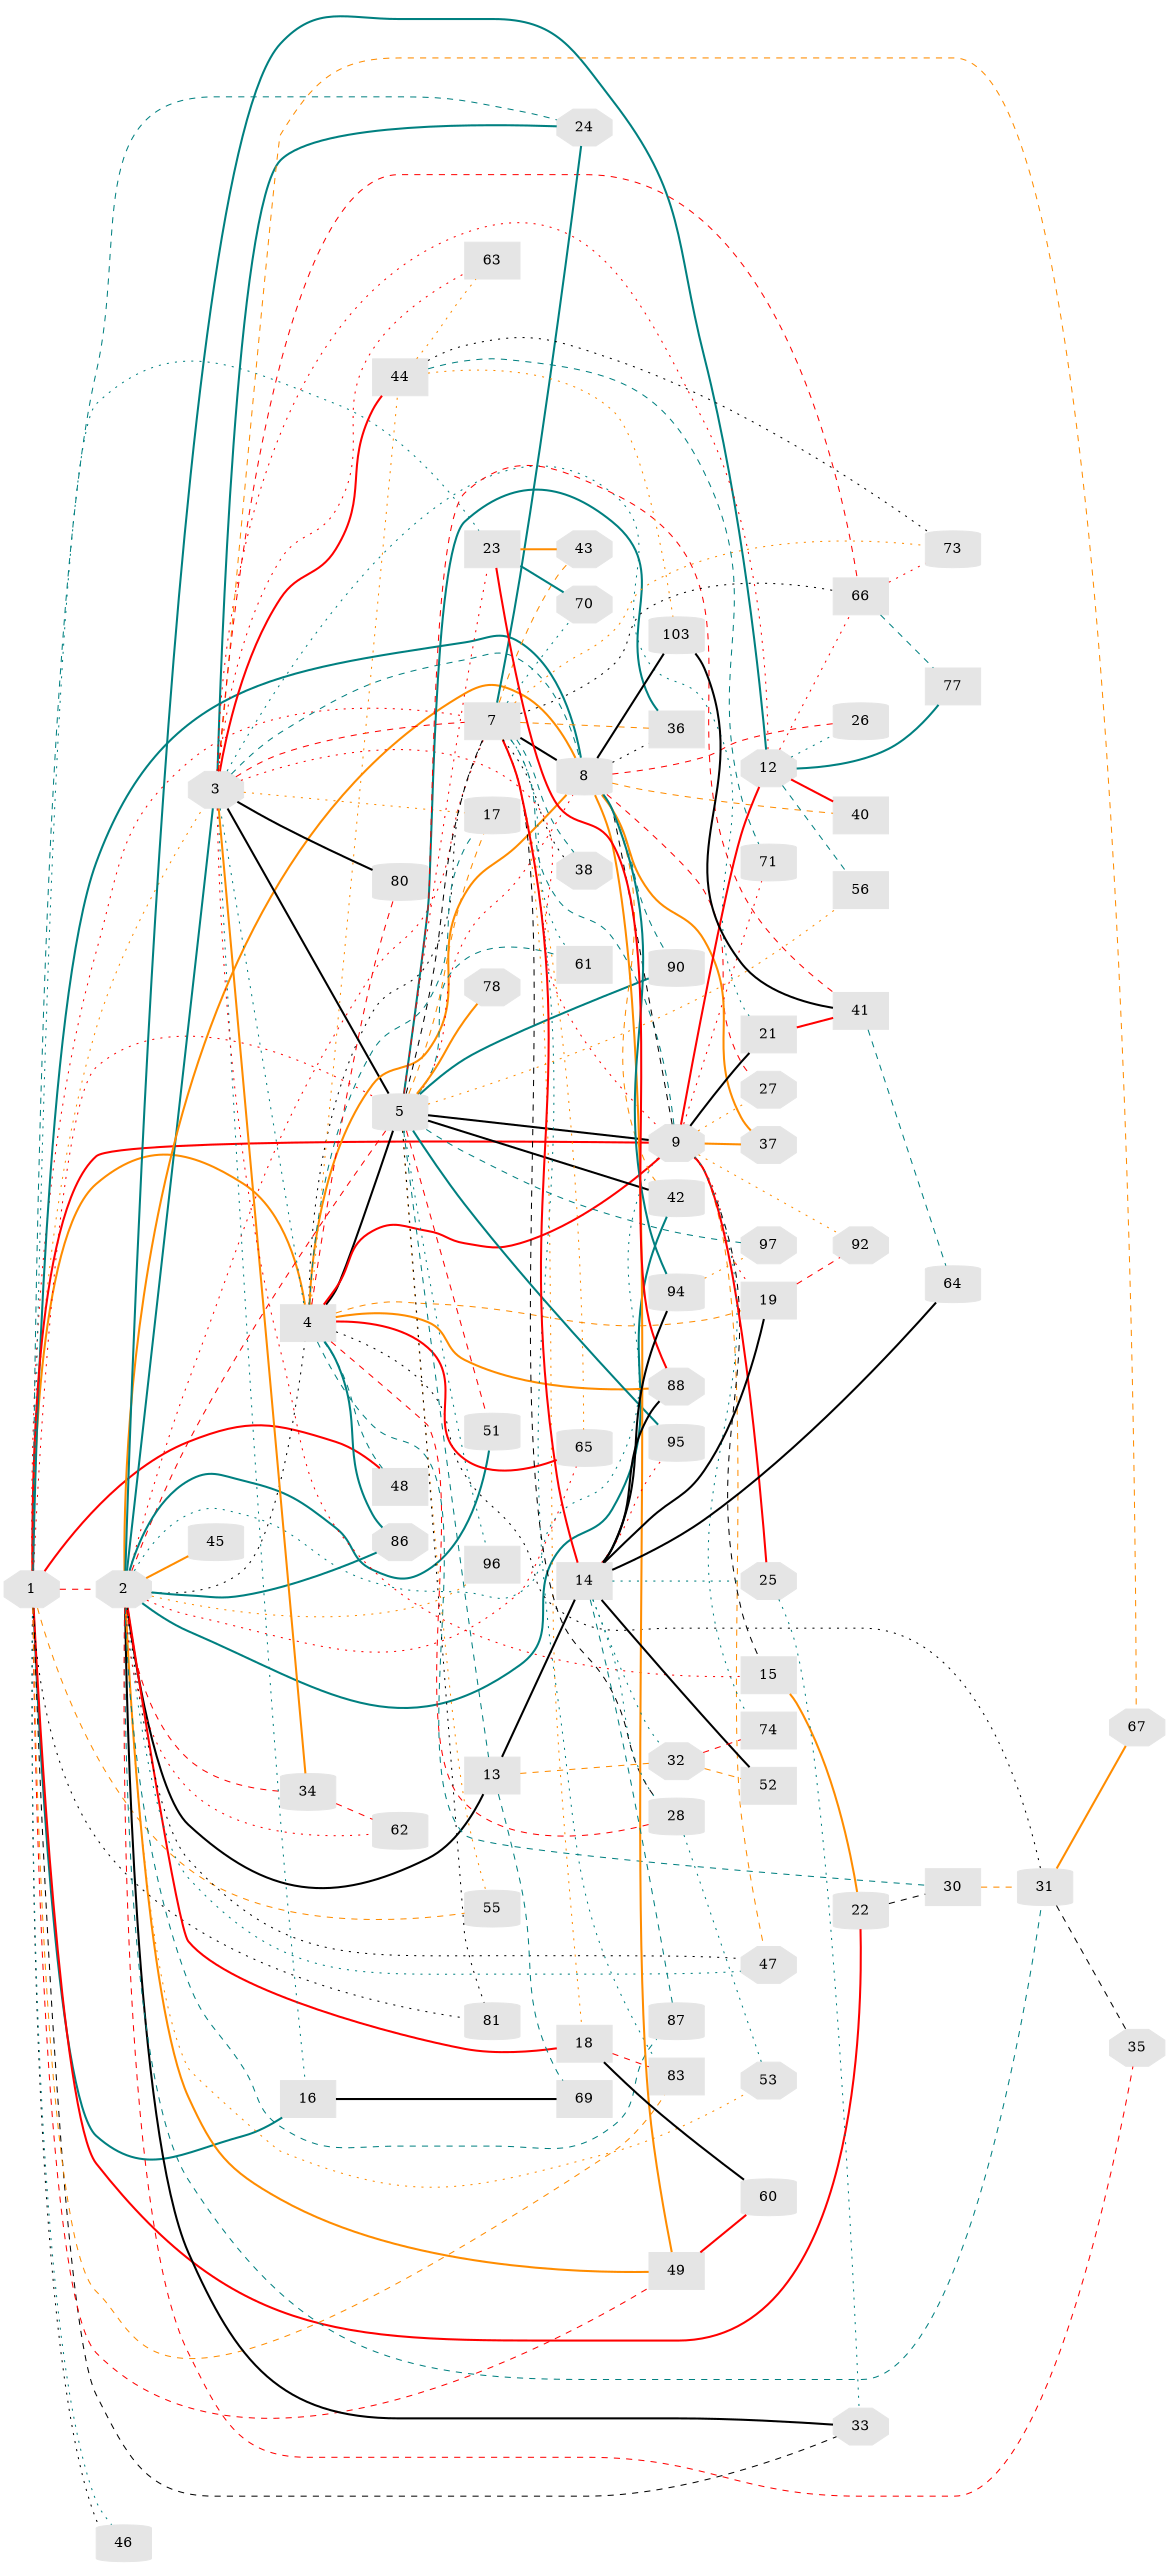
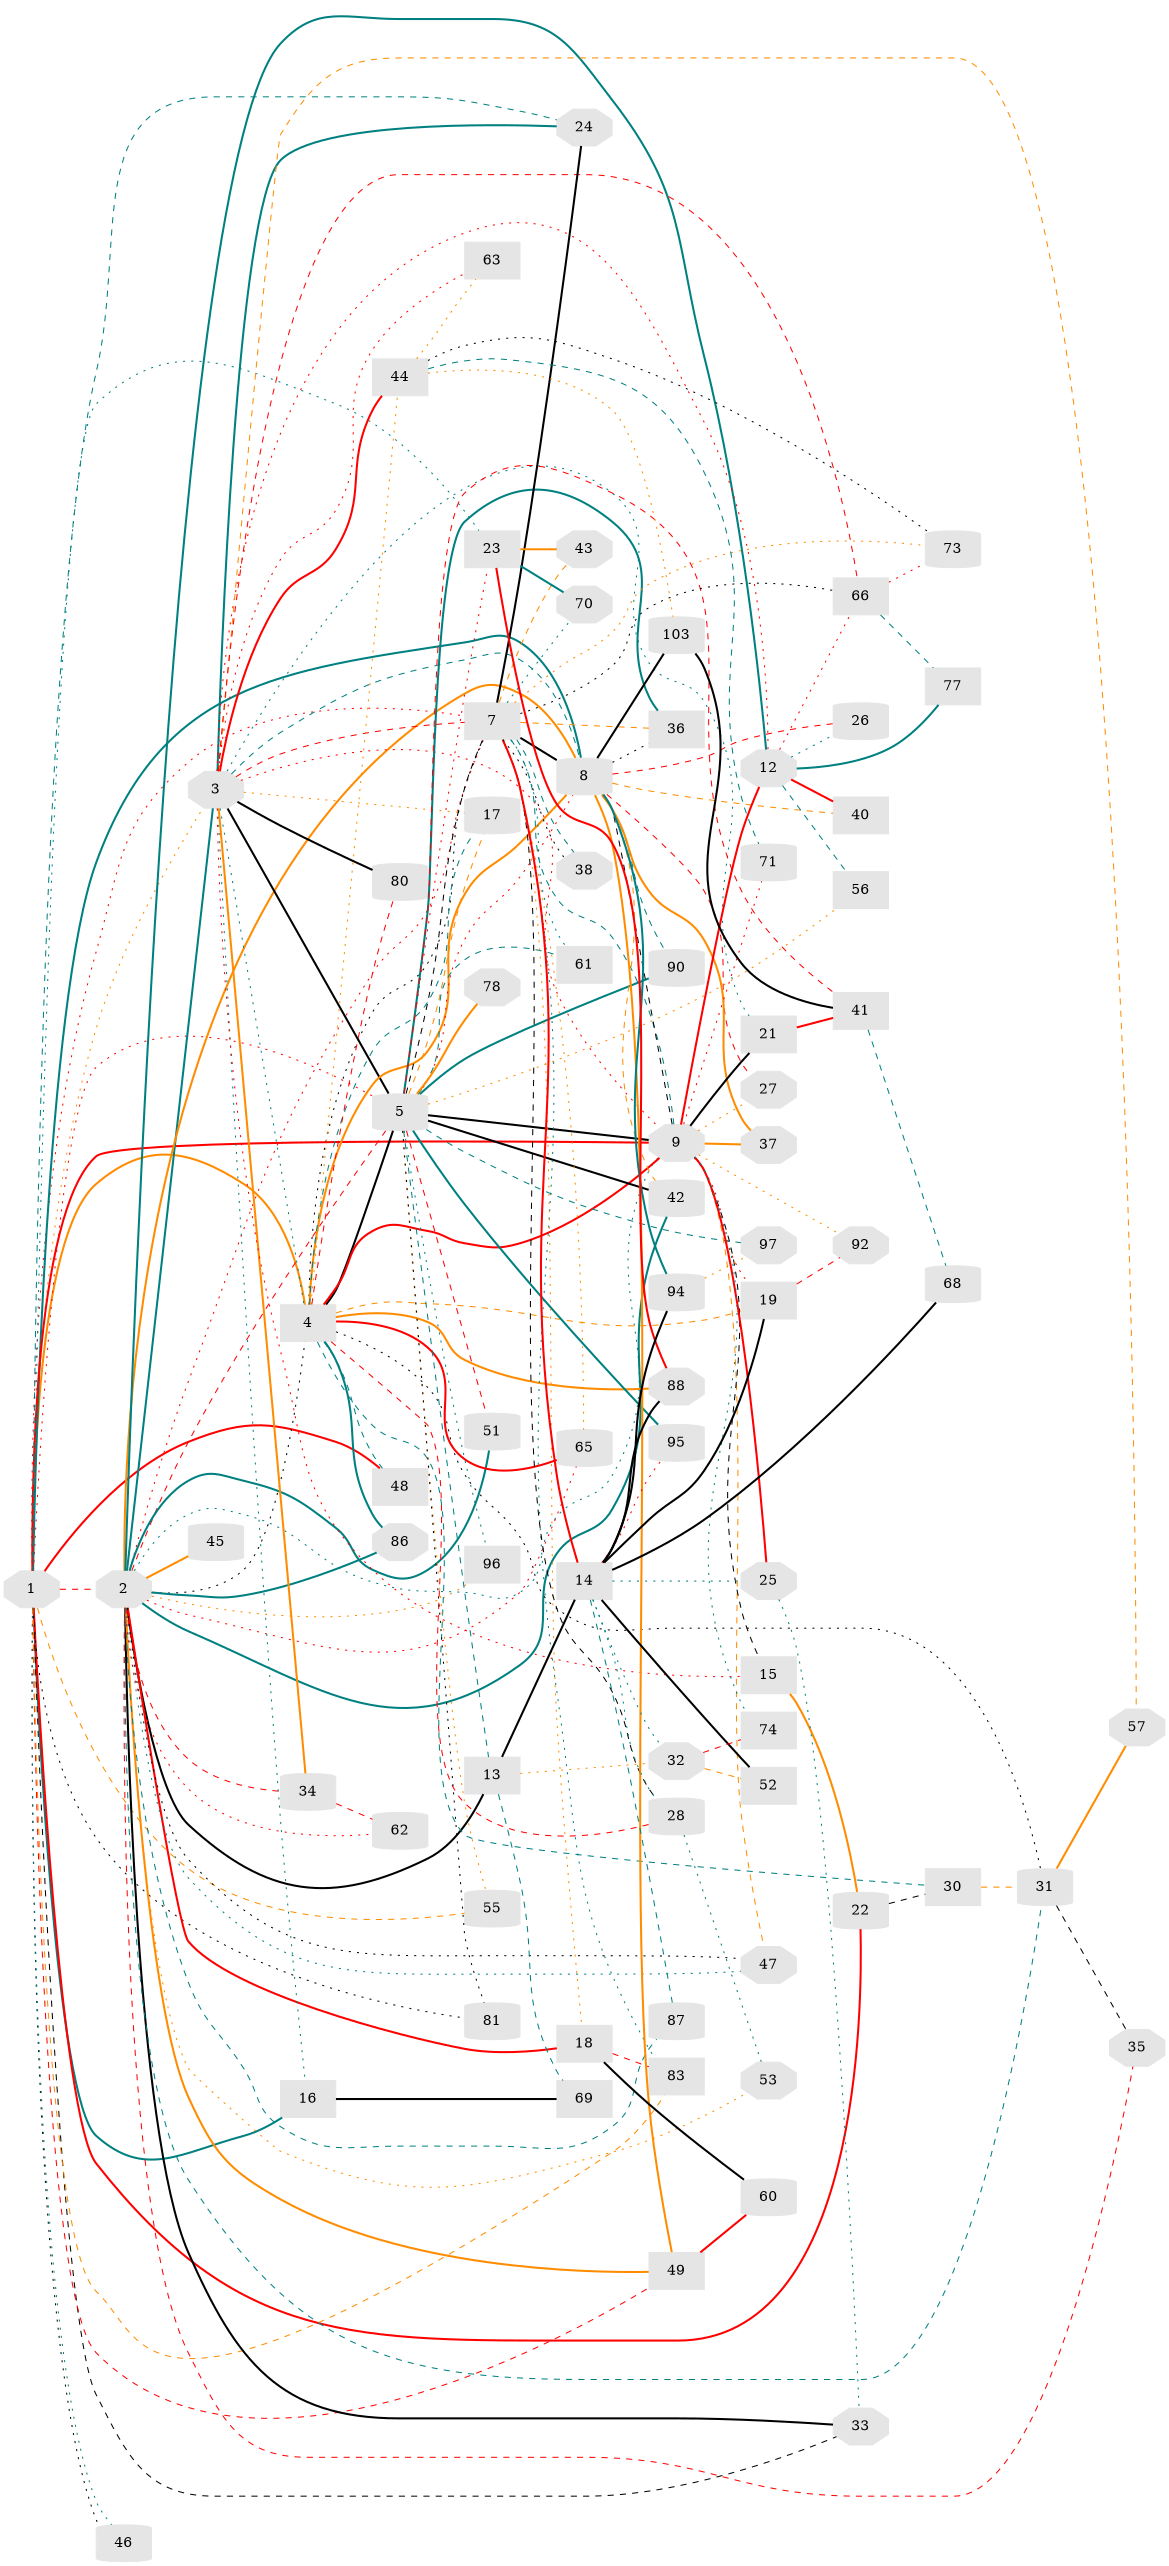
(543, 425) -> (543, 425)
(953, 1284) -> (953, 1284)
(1137, 1727) -> (1137, 1727)
(585, 1768) -> (585, 1768)
